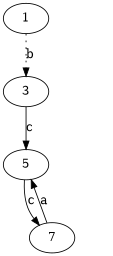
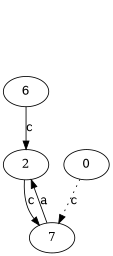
(26, 18) -> none
(26, 92) -> (26, 92)
(26, 165) -> (26, 165)
none -> (87, 165)
